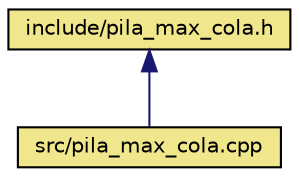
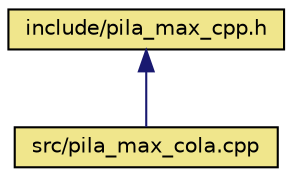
(149, 29) -> (146, 29)
